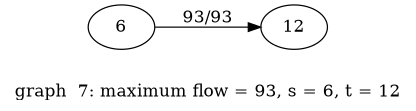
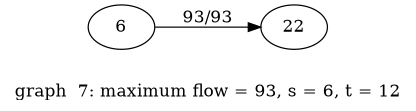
(294, 27) -> (294, 27)
